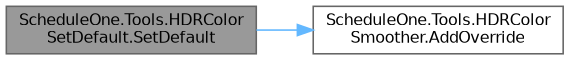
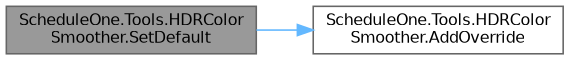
(131, 30) -> (131, 30)
